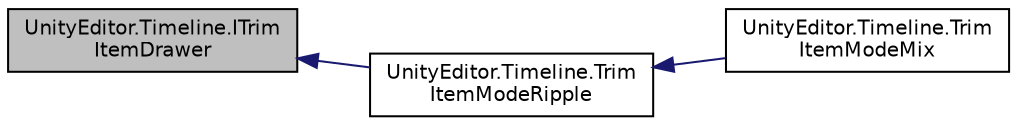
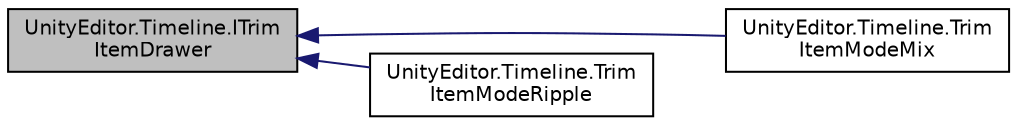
(699, 61) -> (522, 33)
